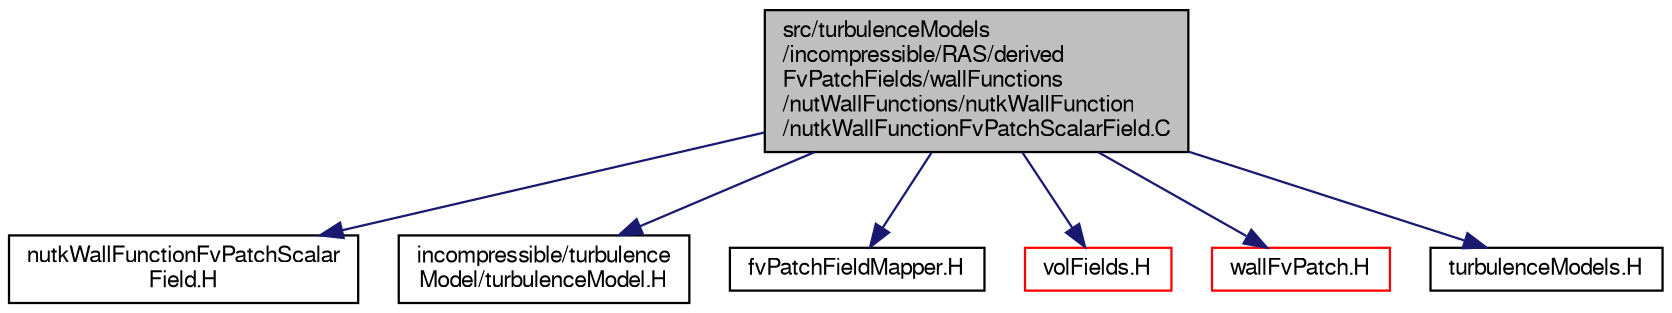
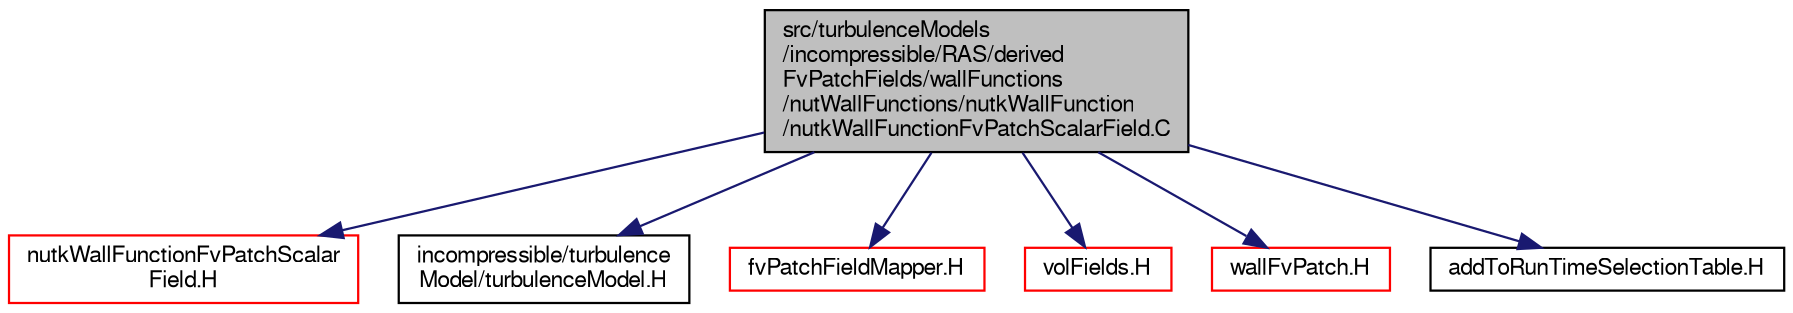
(184, 269) -> (184, 269)
(857, 269) -> (857, 269)
(1547, 269) -> (1607, 269)
